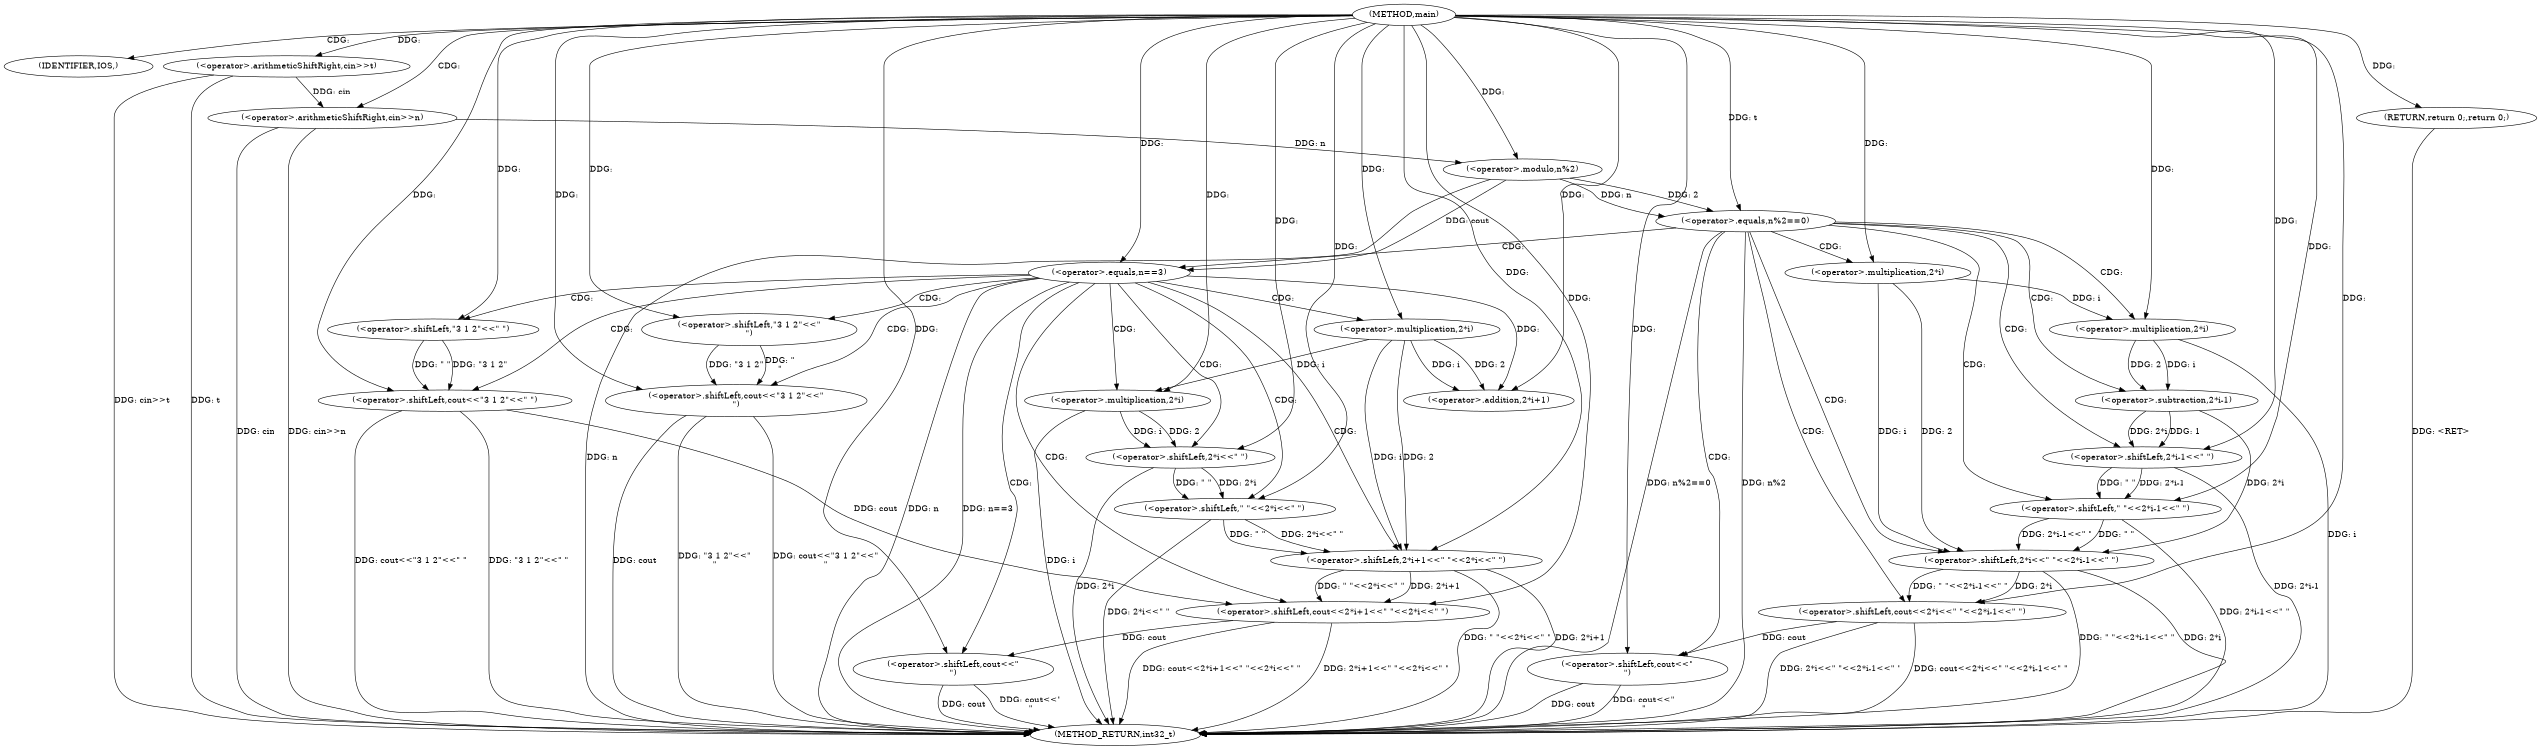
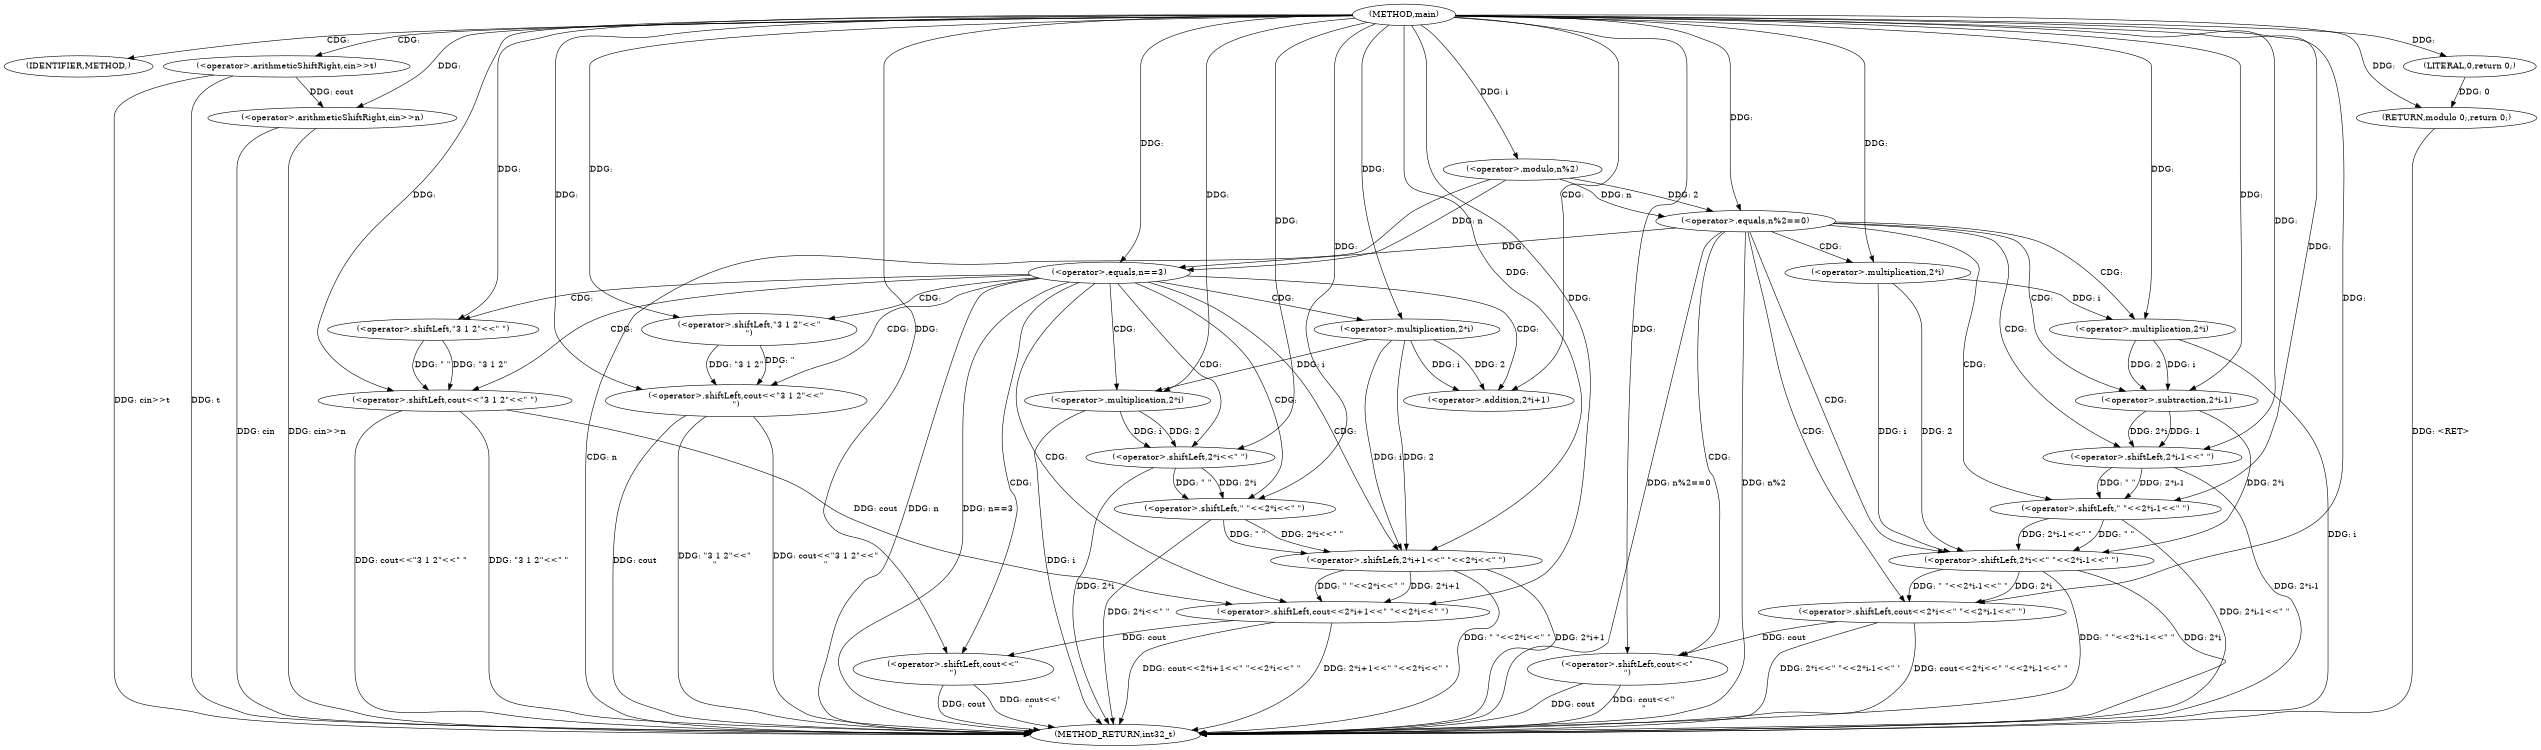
none -> (2021, 32)
(410, 41) -> (410, 41)
(79, 66) -> (79, 66)
(451, 66) -> (451, 66)
none -> (2470, 66)
(332, 92) -> (332, 92)
(1494, 92) -> (1494, 92)
(1743, 118) -> (1743, 118)
(2447, 118) -> (2447, 118)
(956, 130) -> none
(1575, 195) -> (1575, 195)
(1468, 221) -> (1468, 221)
(1515, 247) -> (1515, 247)
(1529, 330) -> (1529, 330)
(602, 458) -> (602, 458)
